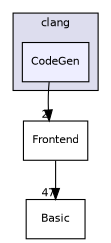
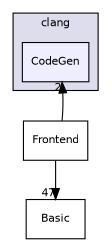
(48, 97) -> (63, 107)
